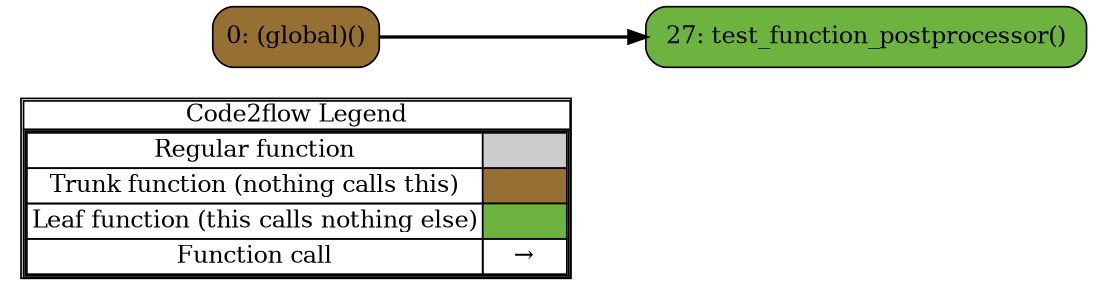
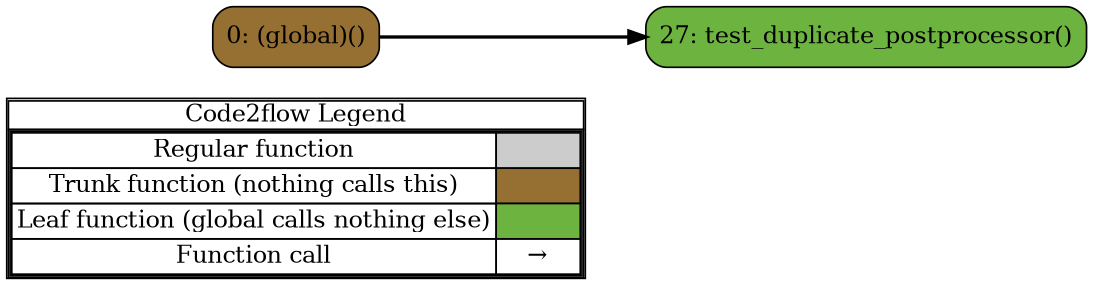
(866, 37) -> (866, 37)
(255, 220) -> (254, 220)
